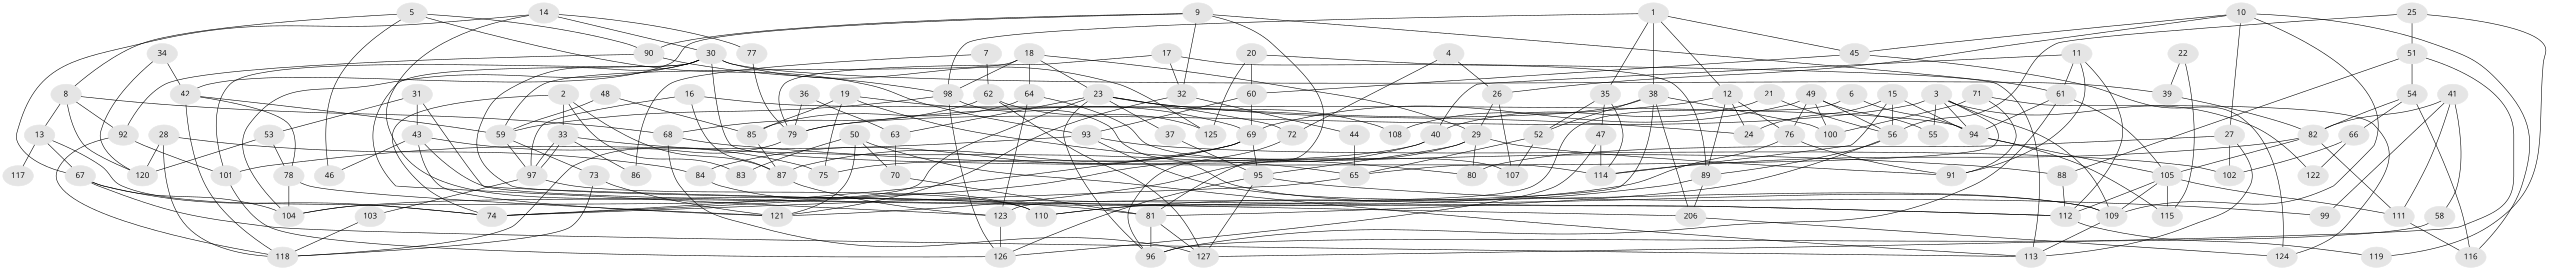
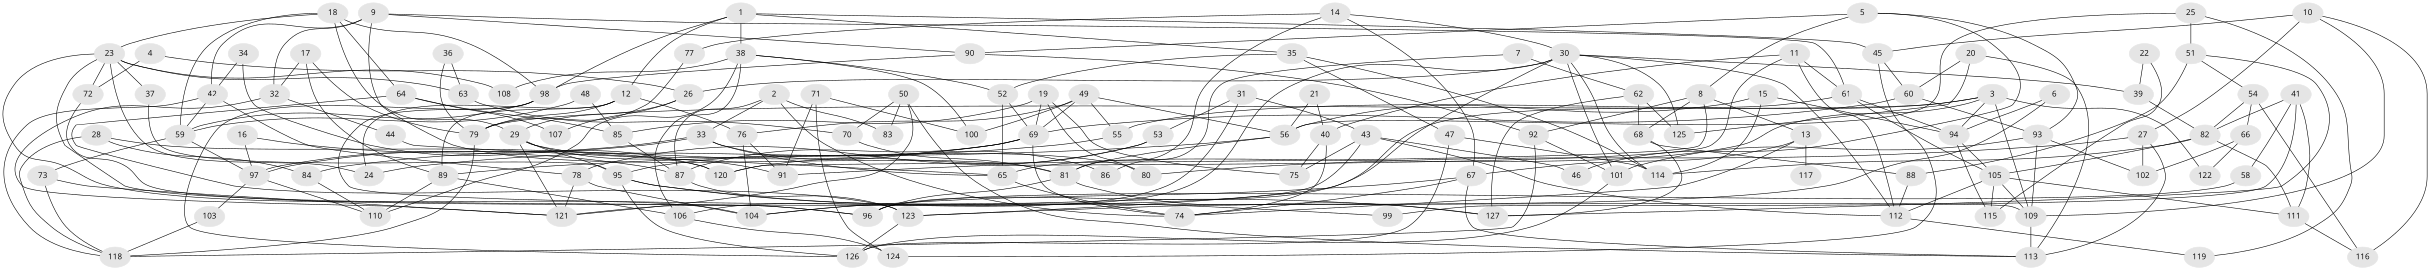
(1942, 56) -> (1128, 81)
(1334, 107) -> none
(1821, 115) -> (743, 154)
(1526, 155) -> (1016, 111)
(1691, 217) -> (680, 217)
